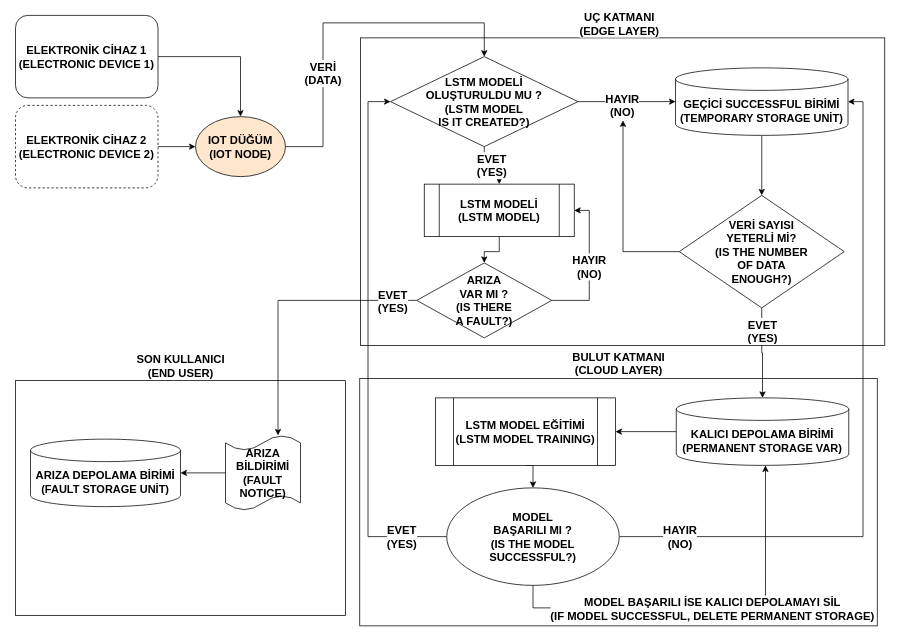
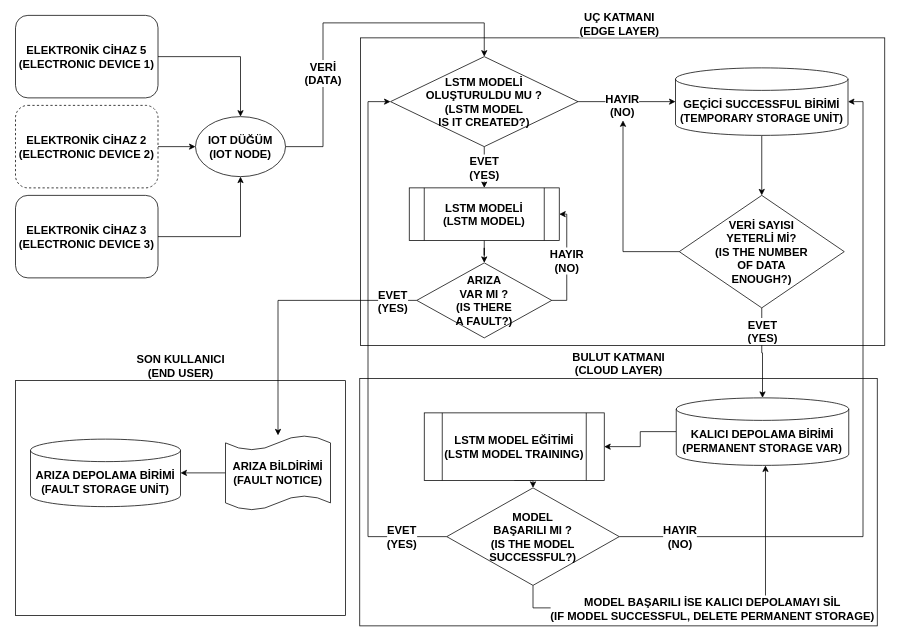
(87, 57) -> (87, 57)
(240, 147) -> (240, 147)
(499, 210) -> (484, 214)
none -> (87, 237)
none -> (226, 237)
(525, 432) -> (514, 447)
(263, 473) -> (278, 473)
(533, 537) -> (533, 537)
